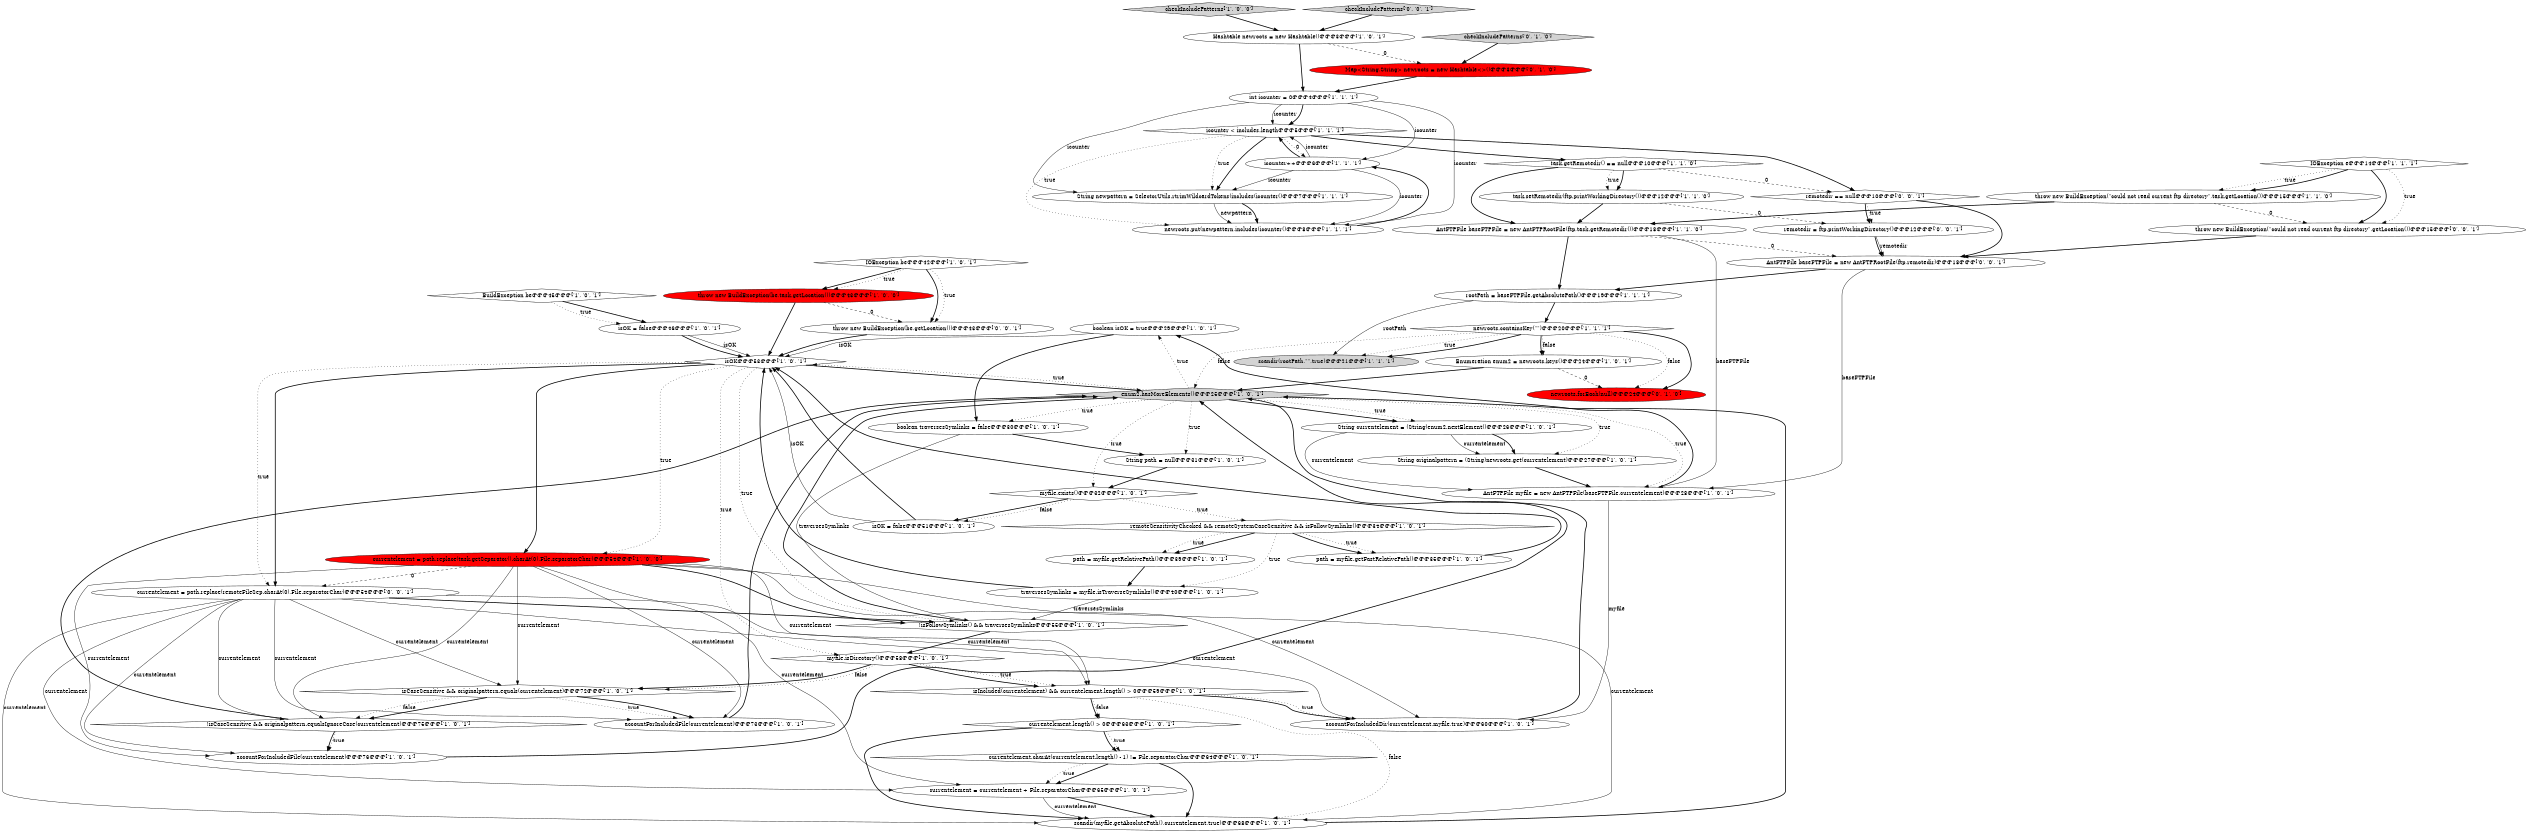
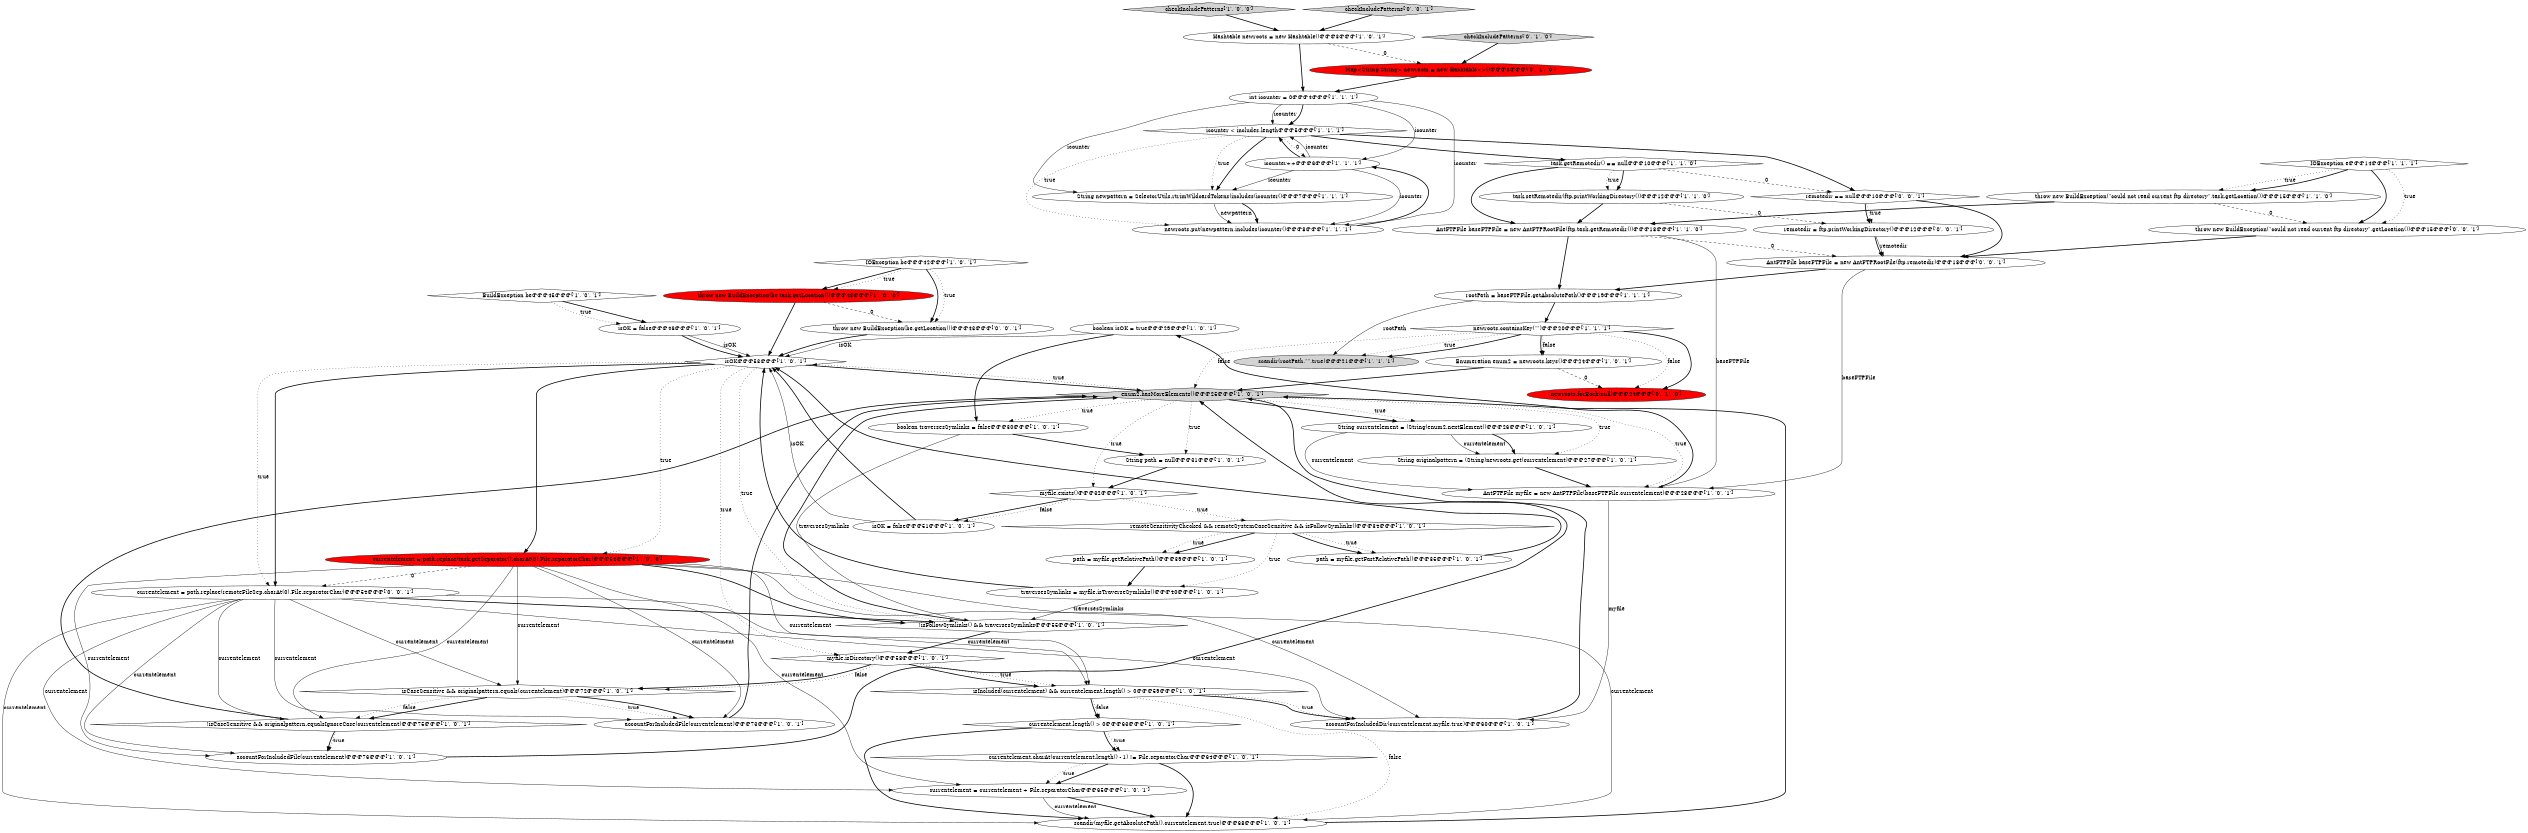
(1175, 364) -> none
